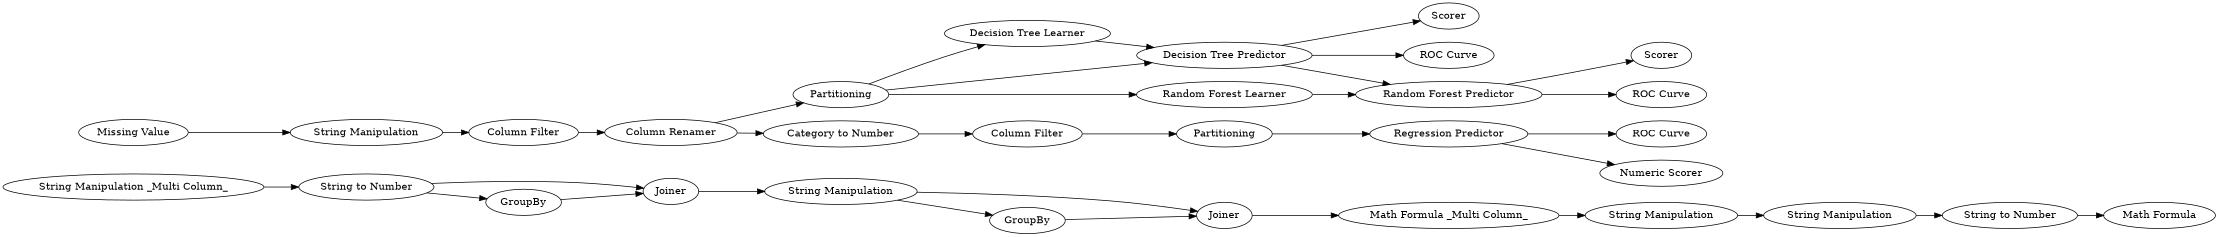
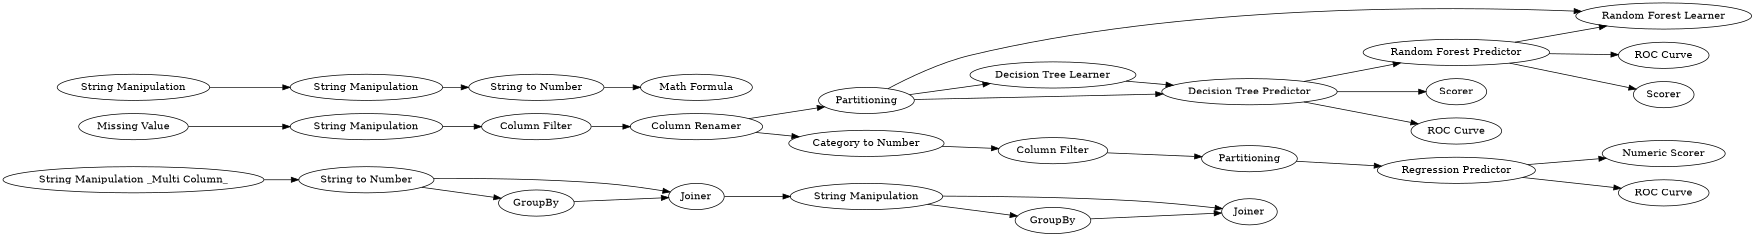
(1330, 95) -> (1557, 35)
(1449, 215) -> none
